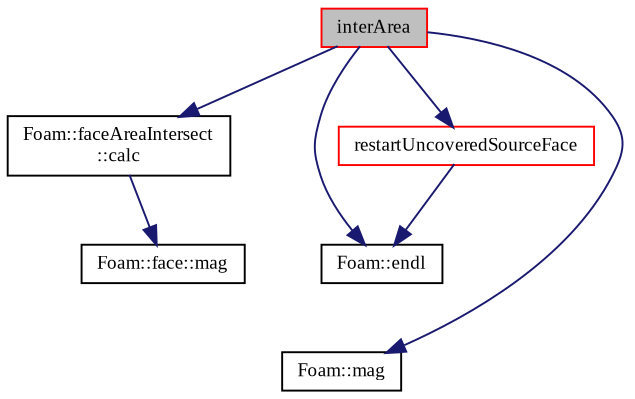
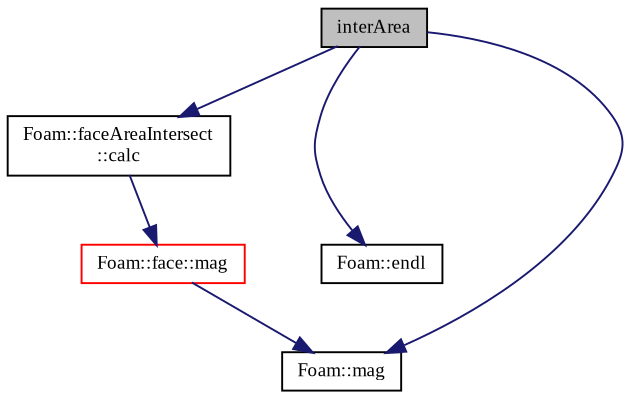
(374, 28) -> (374, 28)
(466, 146) -> none
(163, 264) -> (163, 264)
none -> (244, 313)
